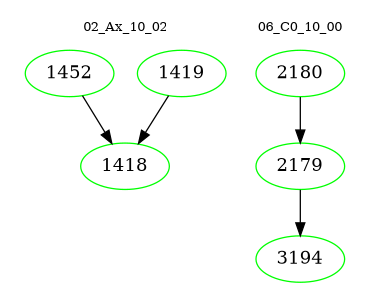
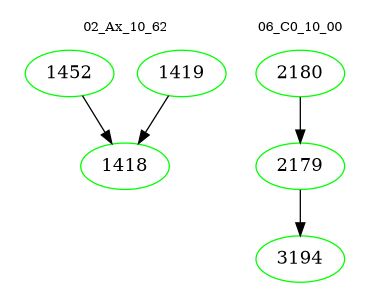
(126, 28) -> (126, 28)
